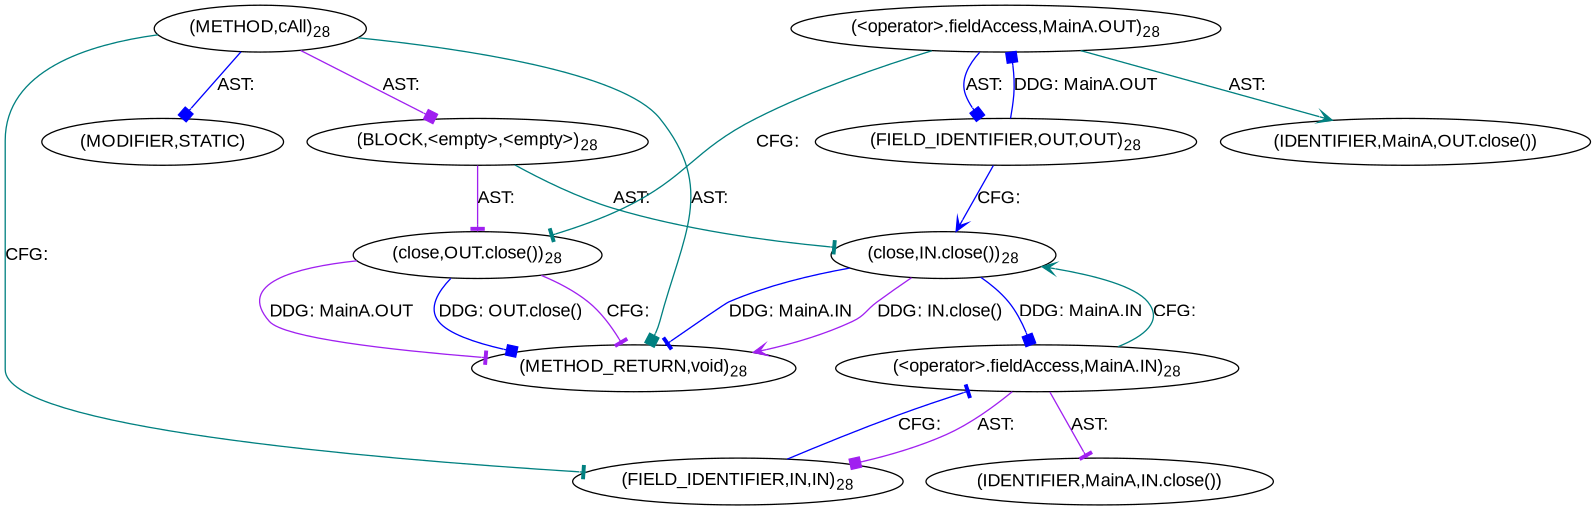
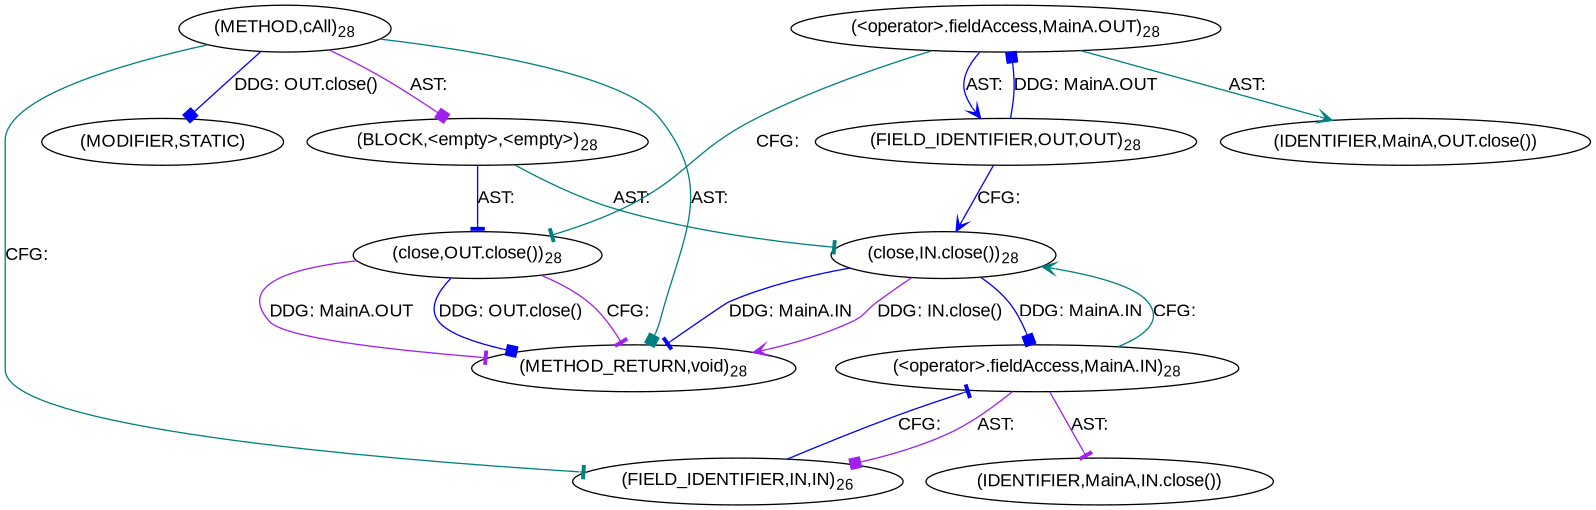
(965, 79) -> (965, 79)
(239, 85) -> (306, 85)
(478, 195) -> (478, 195)
(845, 480) -> (845, 480)
